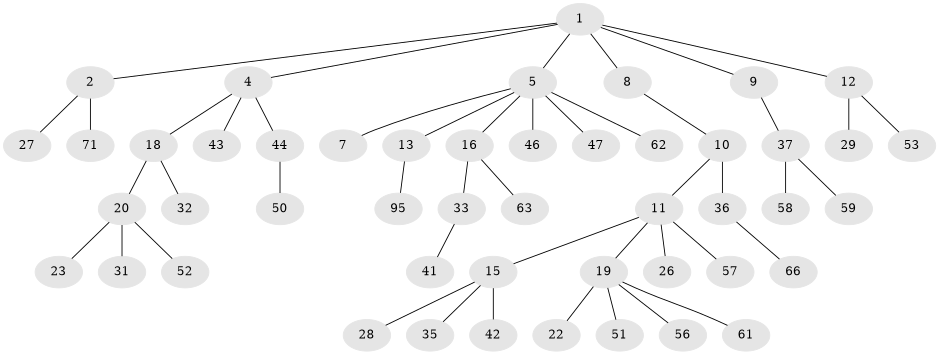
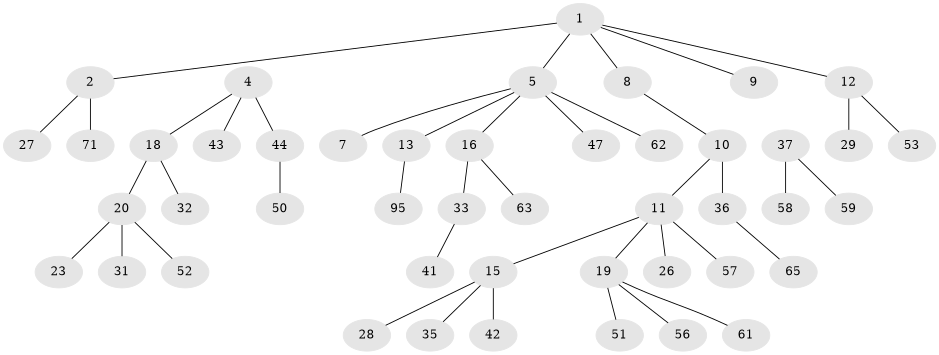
(414, 51) -> none
(770, 114) -> none
(533, 146) -> none
(794, 272) -> (794, 272)
(557, 335) -> none
